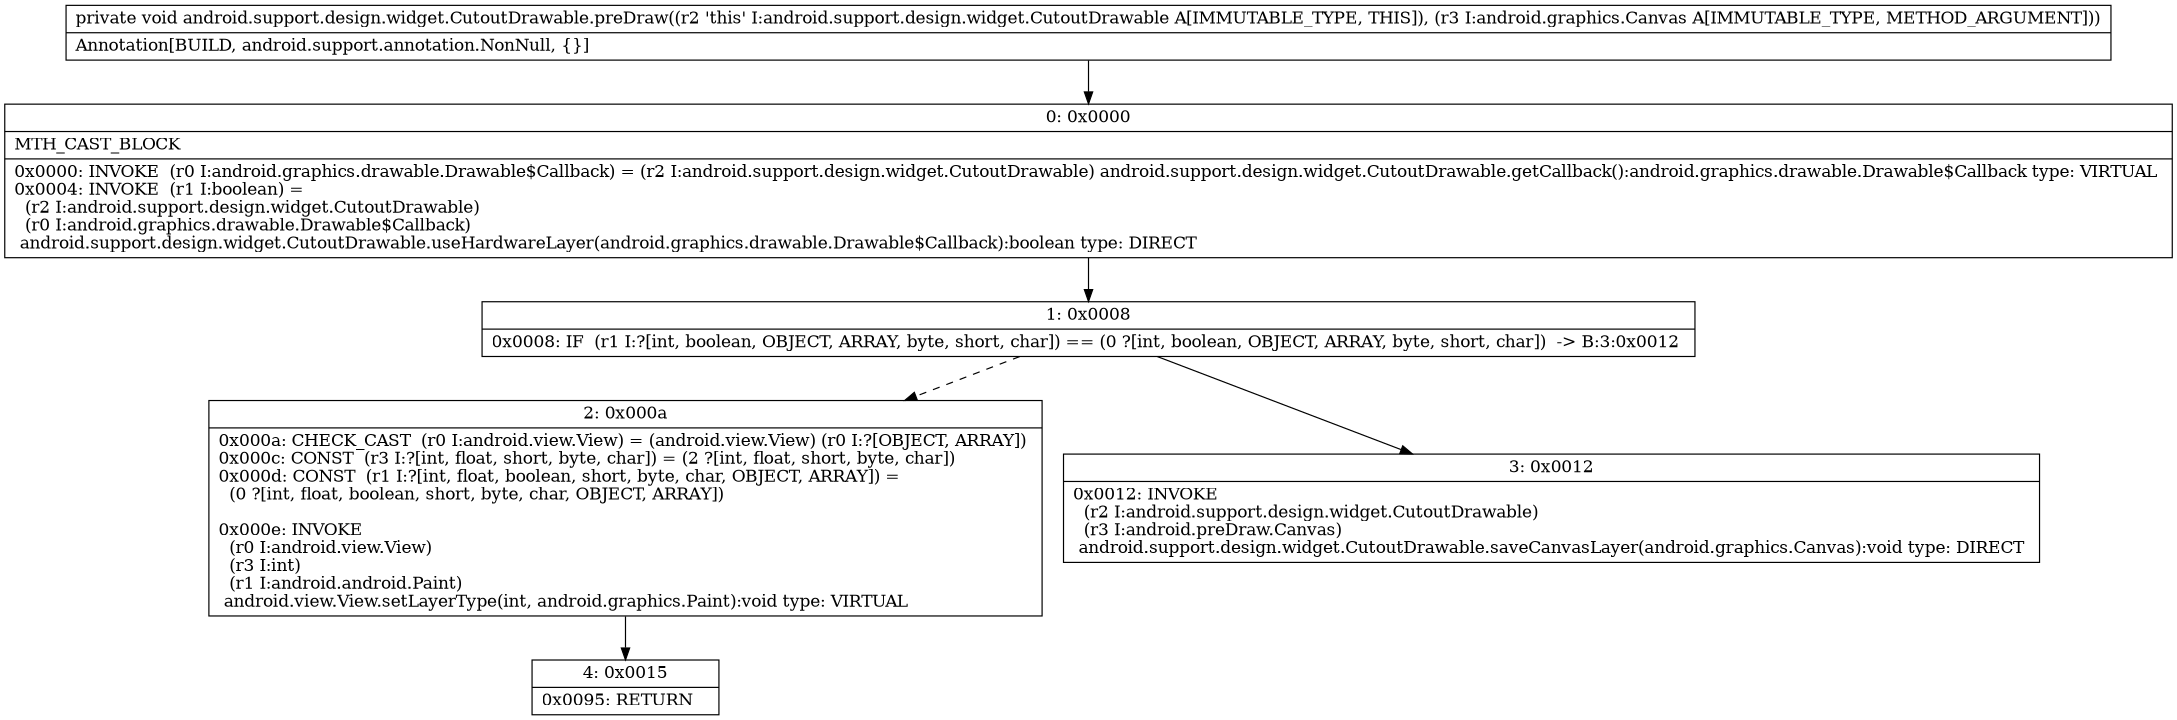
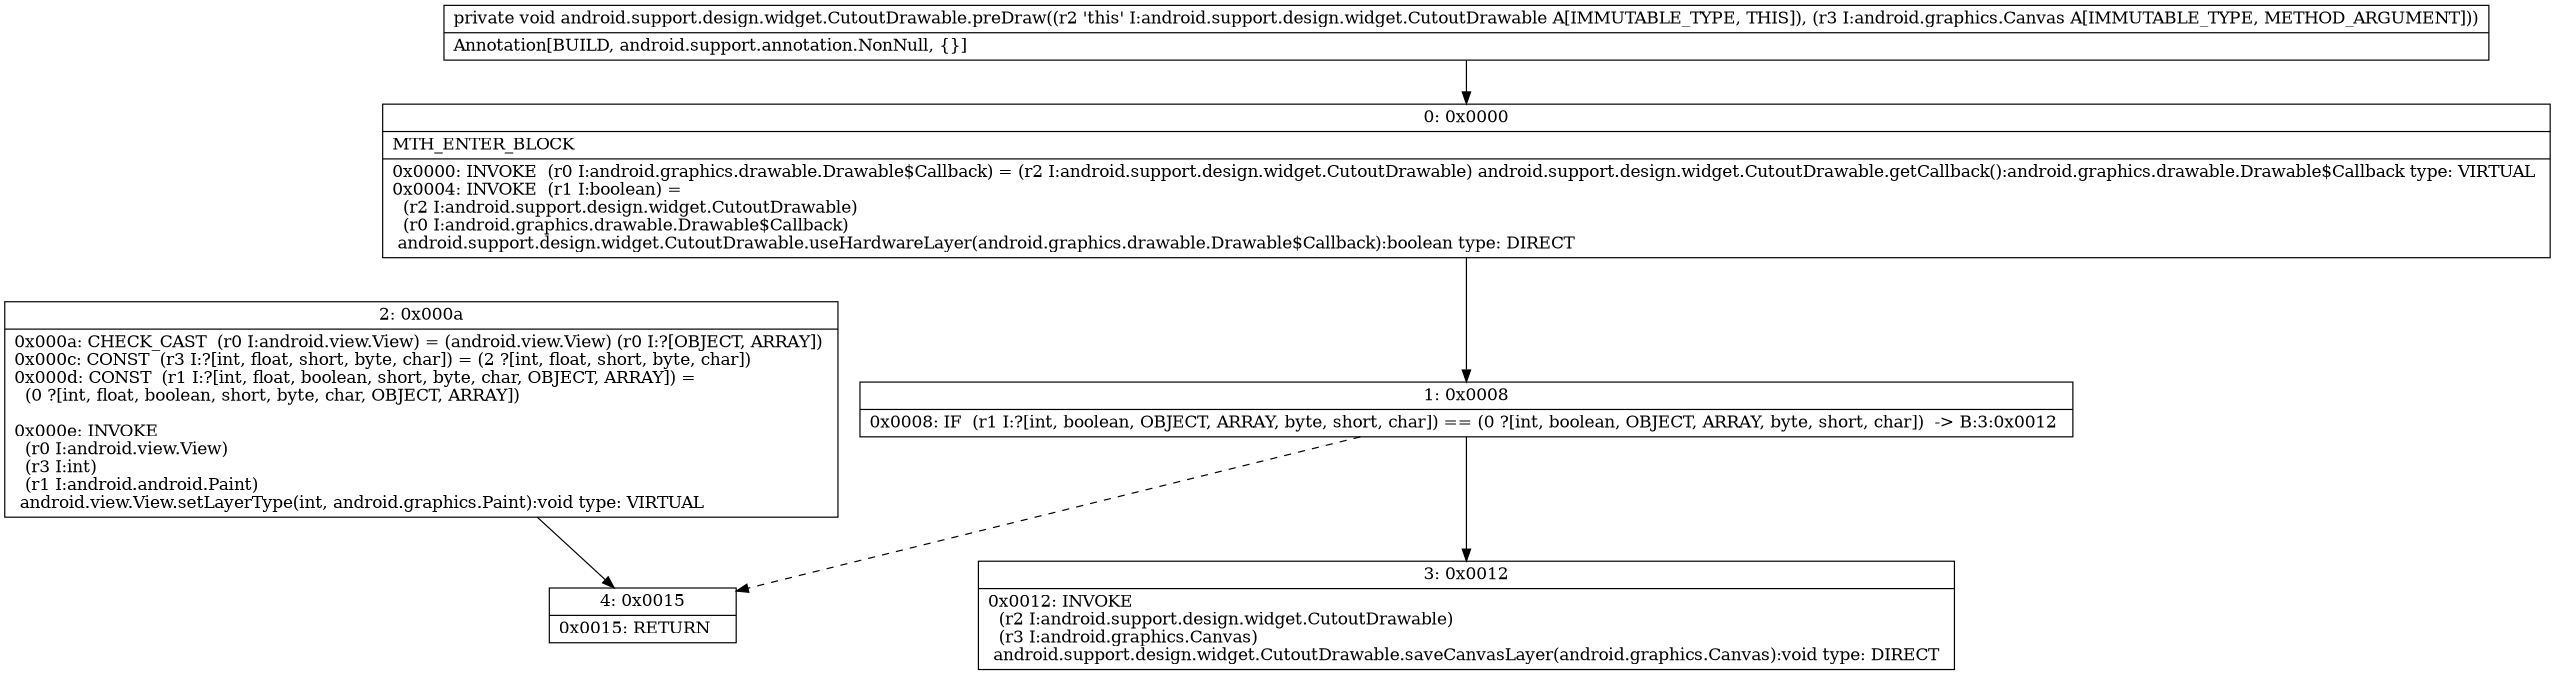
(98, 145) -> (484, 145)
(968, 376) -> (1054, 513)
(1208, 530) -> (1123, 637)
(625, 700) -> (643, 628)
